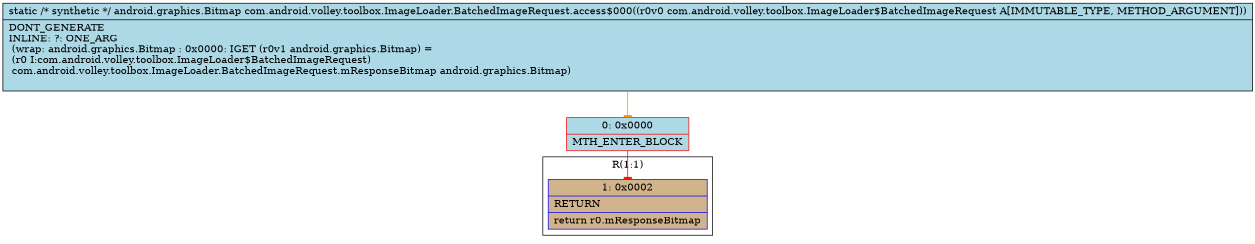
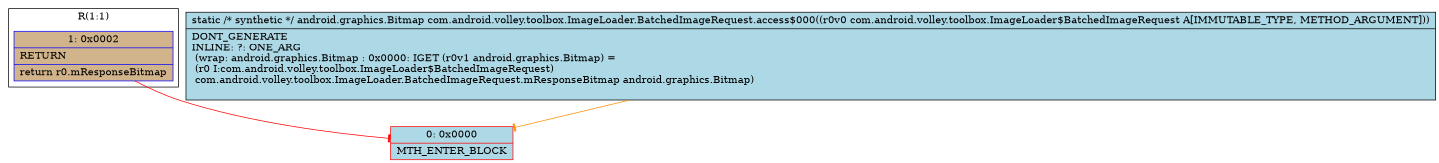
(628, 163) -> (258, 120)
